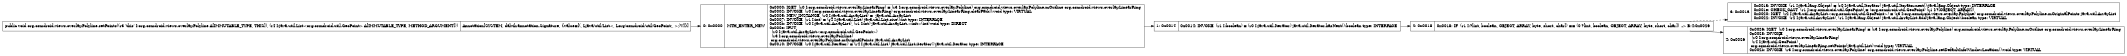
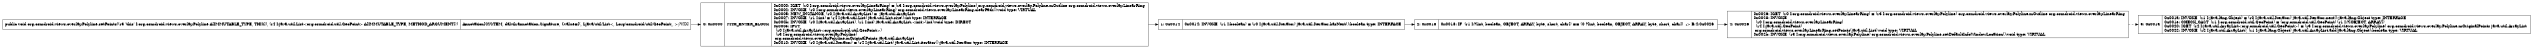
(1707, 21) -> (2132, 24)
(746, 26) -> (748, 24)
